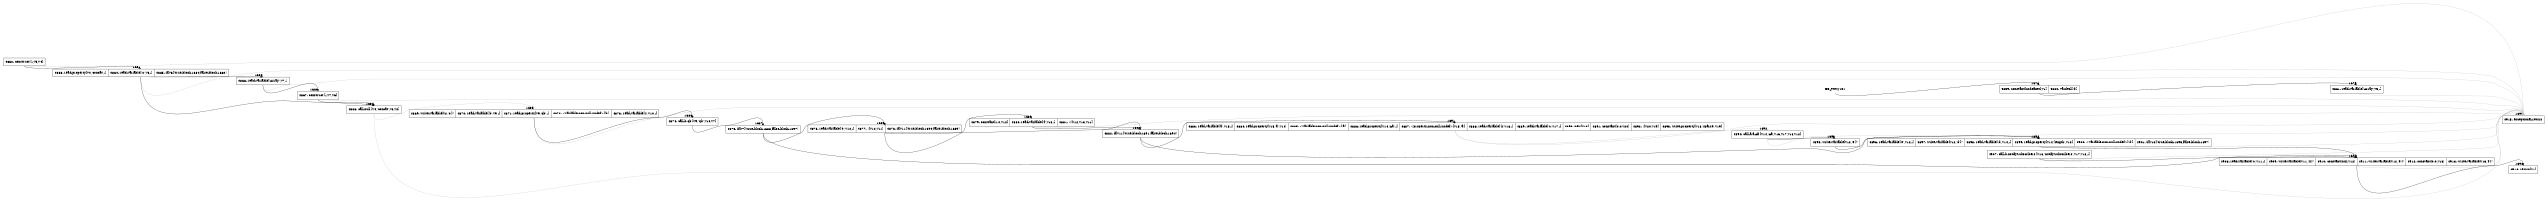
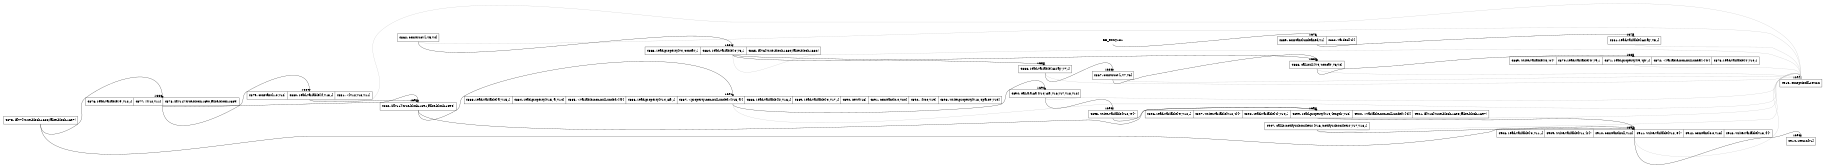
(451, 105) -> (1472, 59)
(692, 121) -> none
(1609, 140) -> (896, 112)
